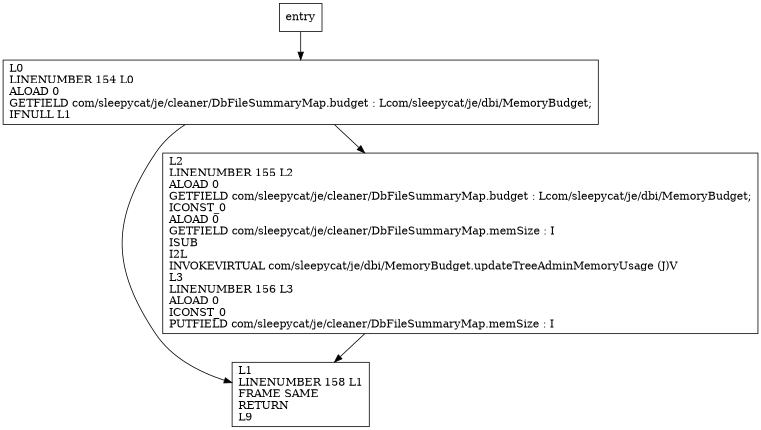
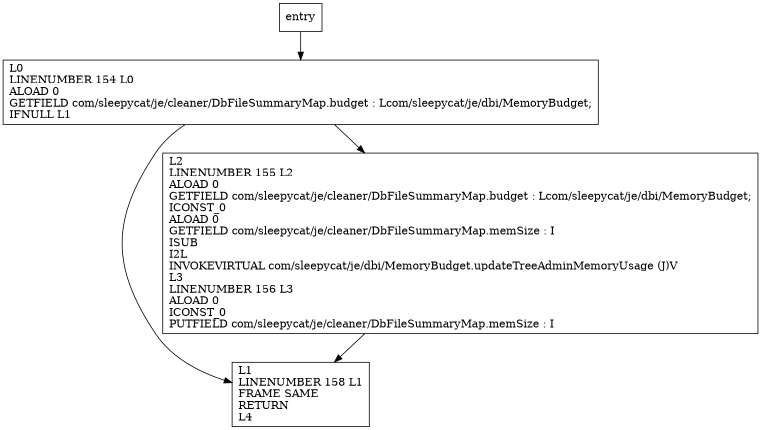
(301, 394) -> (301, 394)
